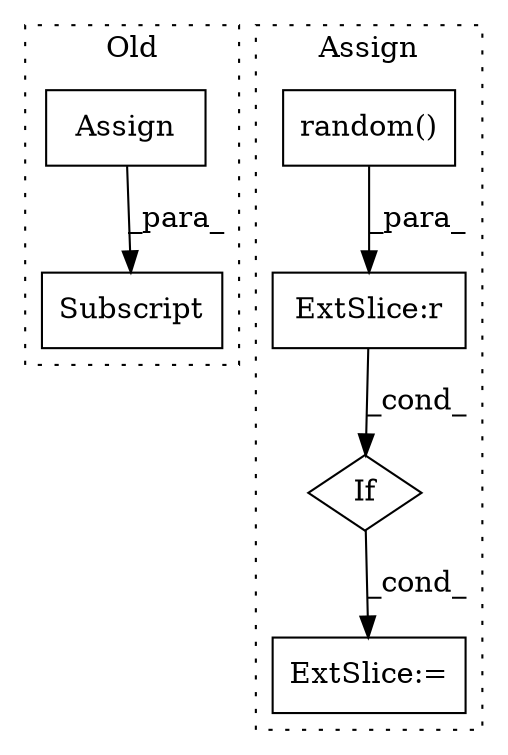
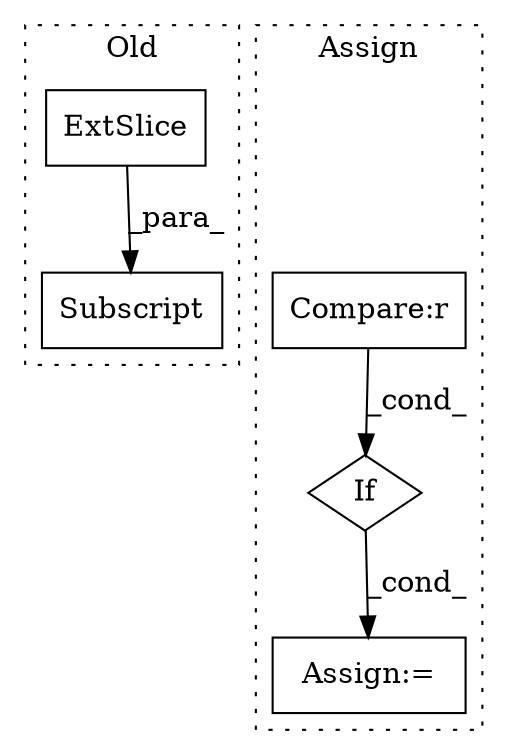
(126, 128) -> (126, 128)
(369, 128) -> none
(369, 310) -> (369, 310)
(369, 675) -> (369, 675)
